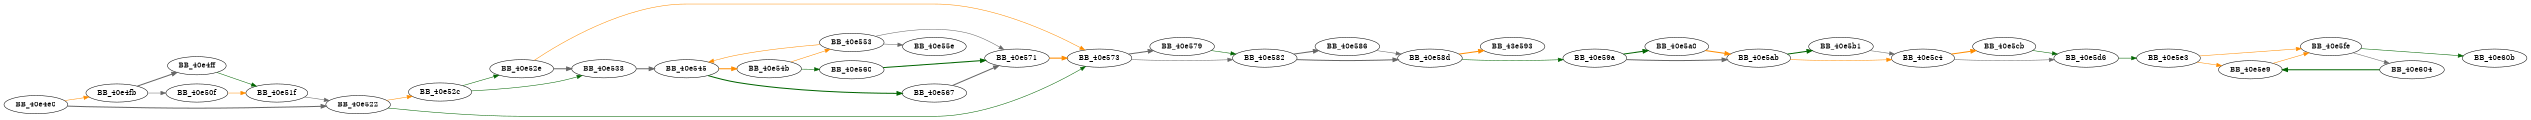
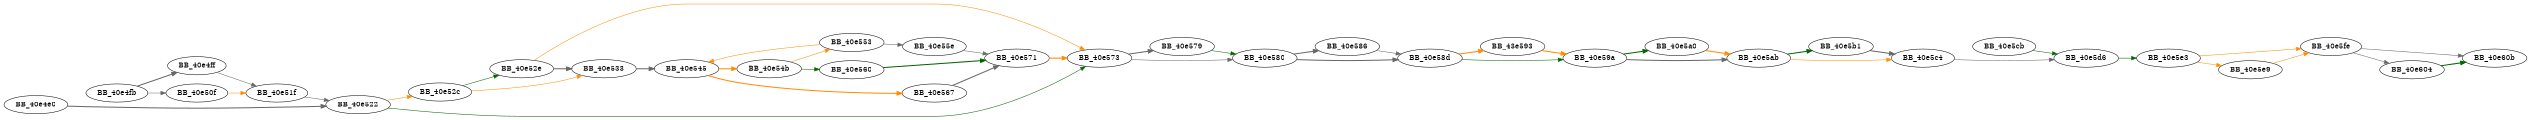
(939, 29) -> (973, 52)
none -> (1551, 52)
(1880, 52) -> (1880, 52)
(2409, 52) -> (2409, 52)
(1961, 53) -> none
(1265, 58) -> (1265, 58)
(2334, 70) -> (2451, 64)
(234, 78) -> (234, 78)
(525, 87) -> (525, 87)
(802, 90) -> (802, 90)
(74, 99) -> none
